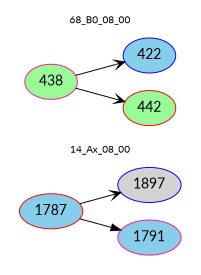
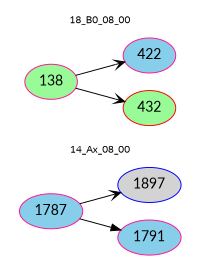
(100, 21) -> (100, 21)
(149, 55) -> (149, 55)
(51, 82) -> (51, 82)
(149, 108) -> (149, 108)
(51, 211) -> (51, 211)
